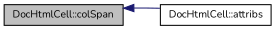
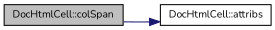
(147, 8) -> (137, 22)
